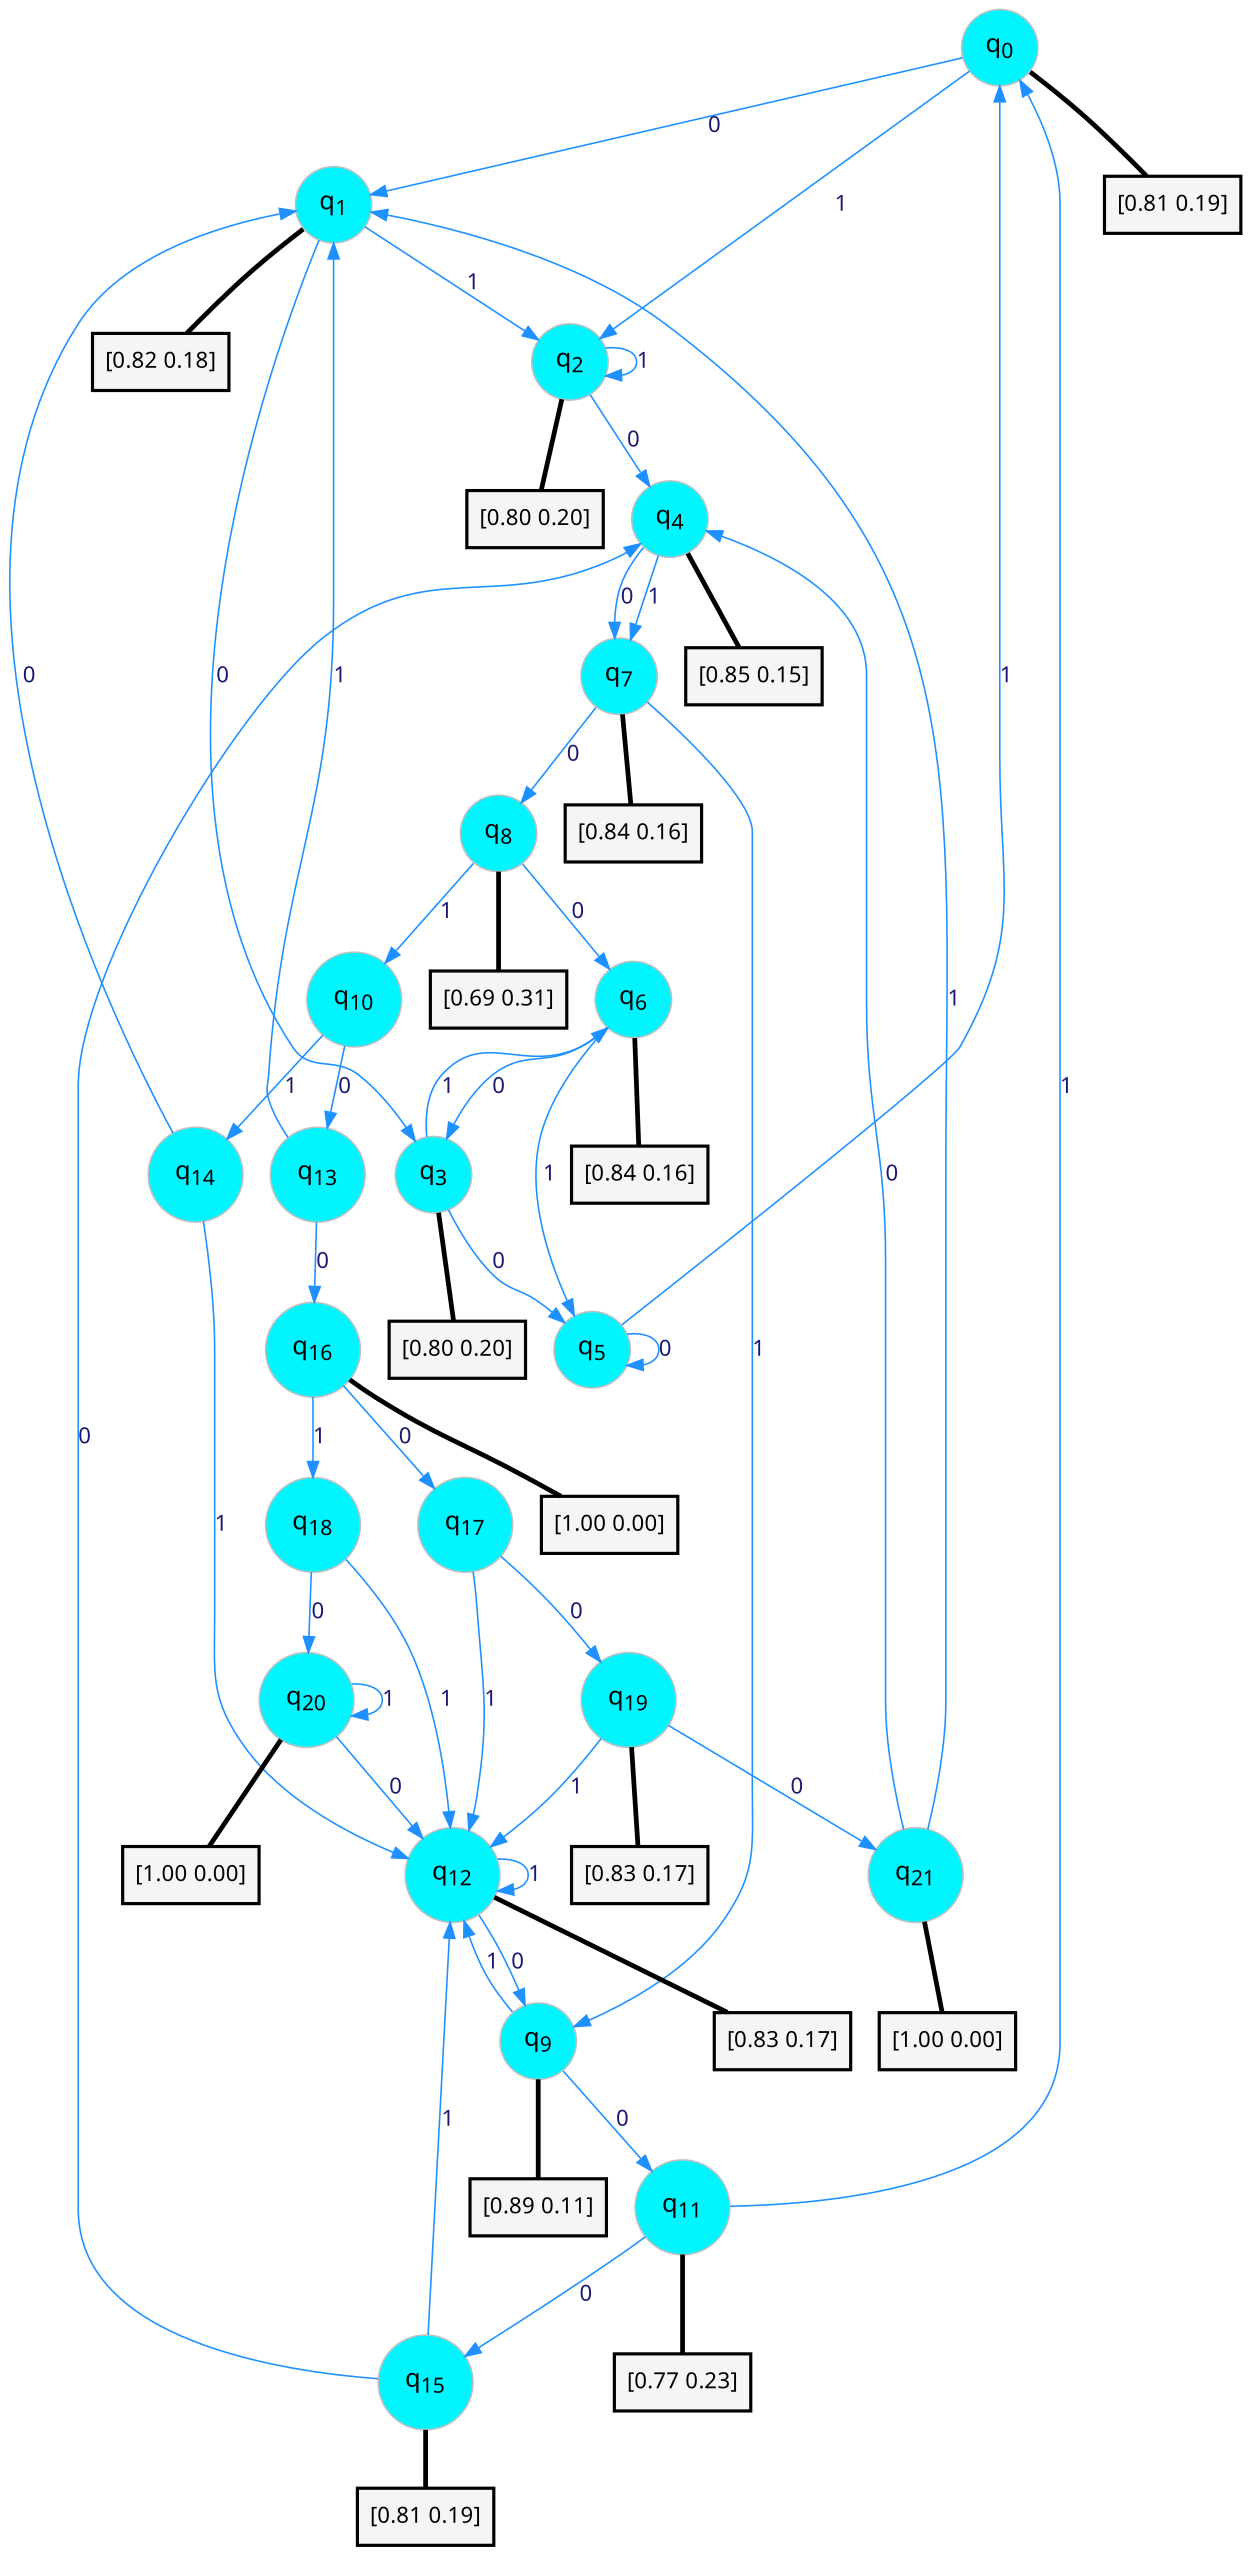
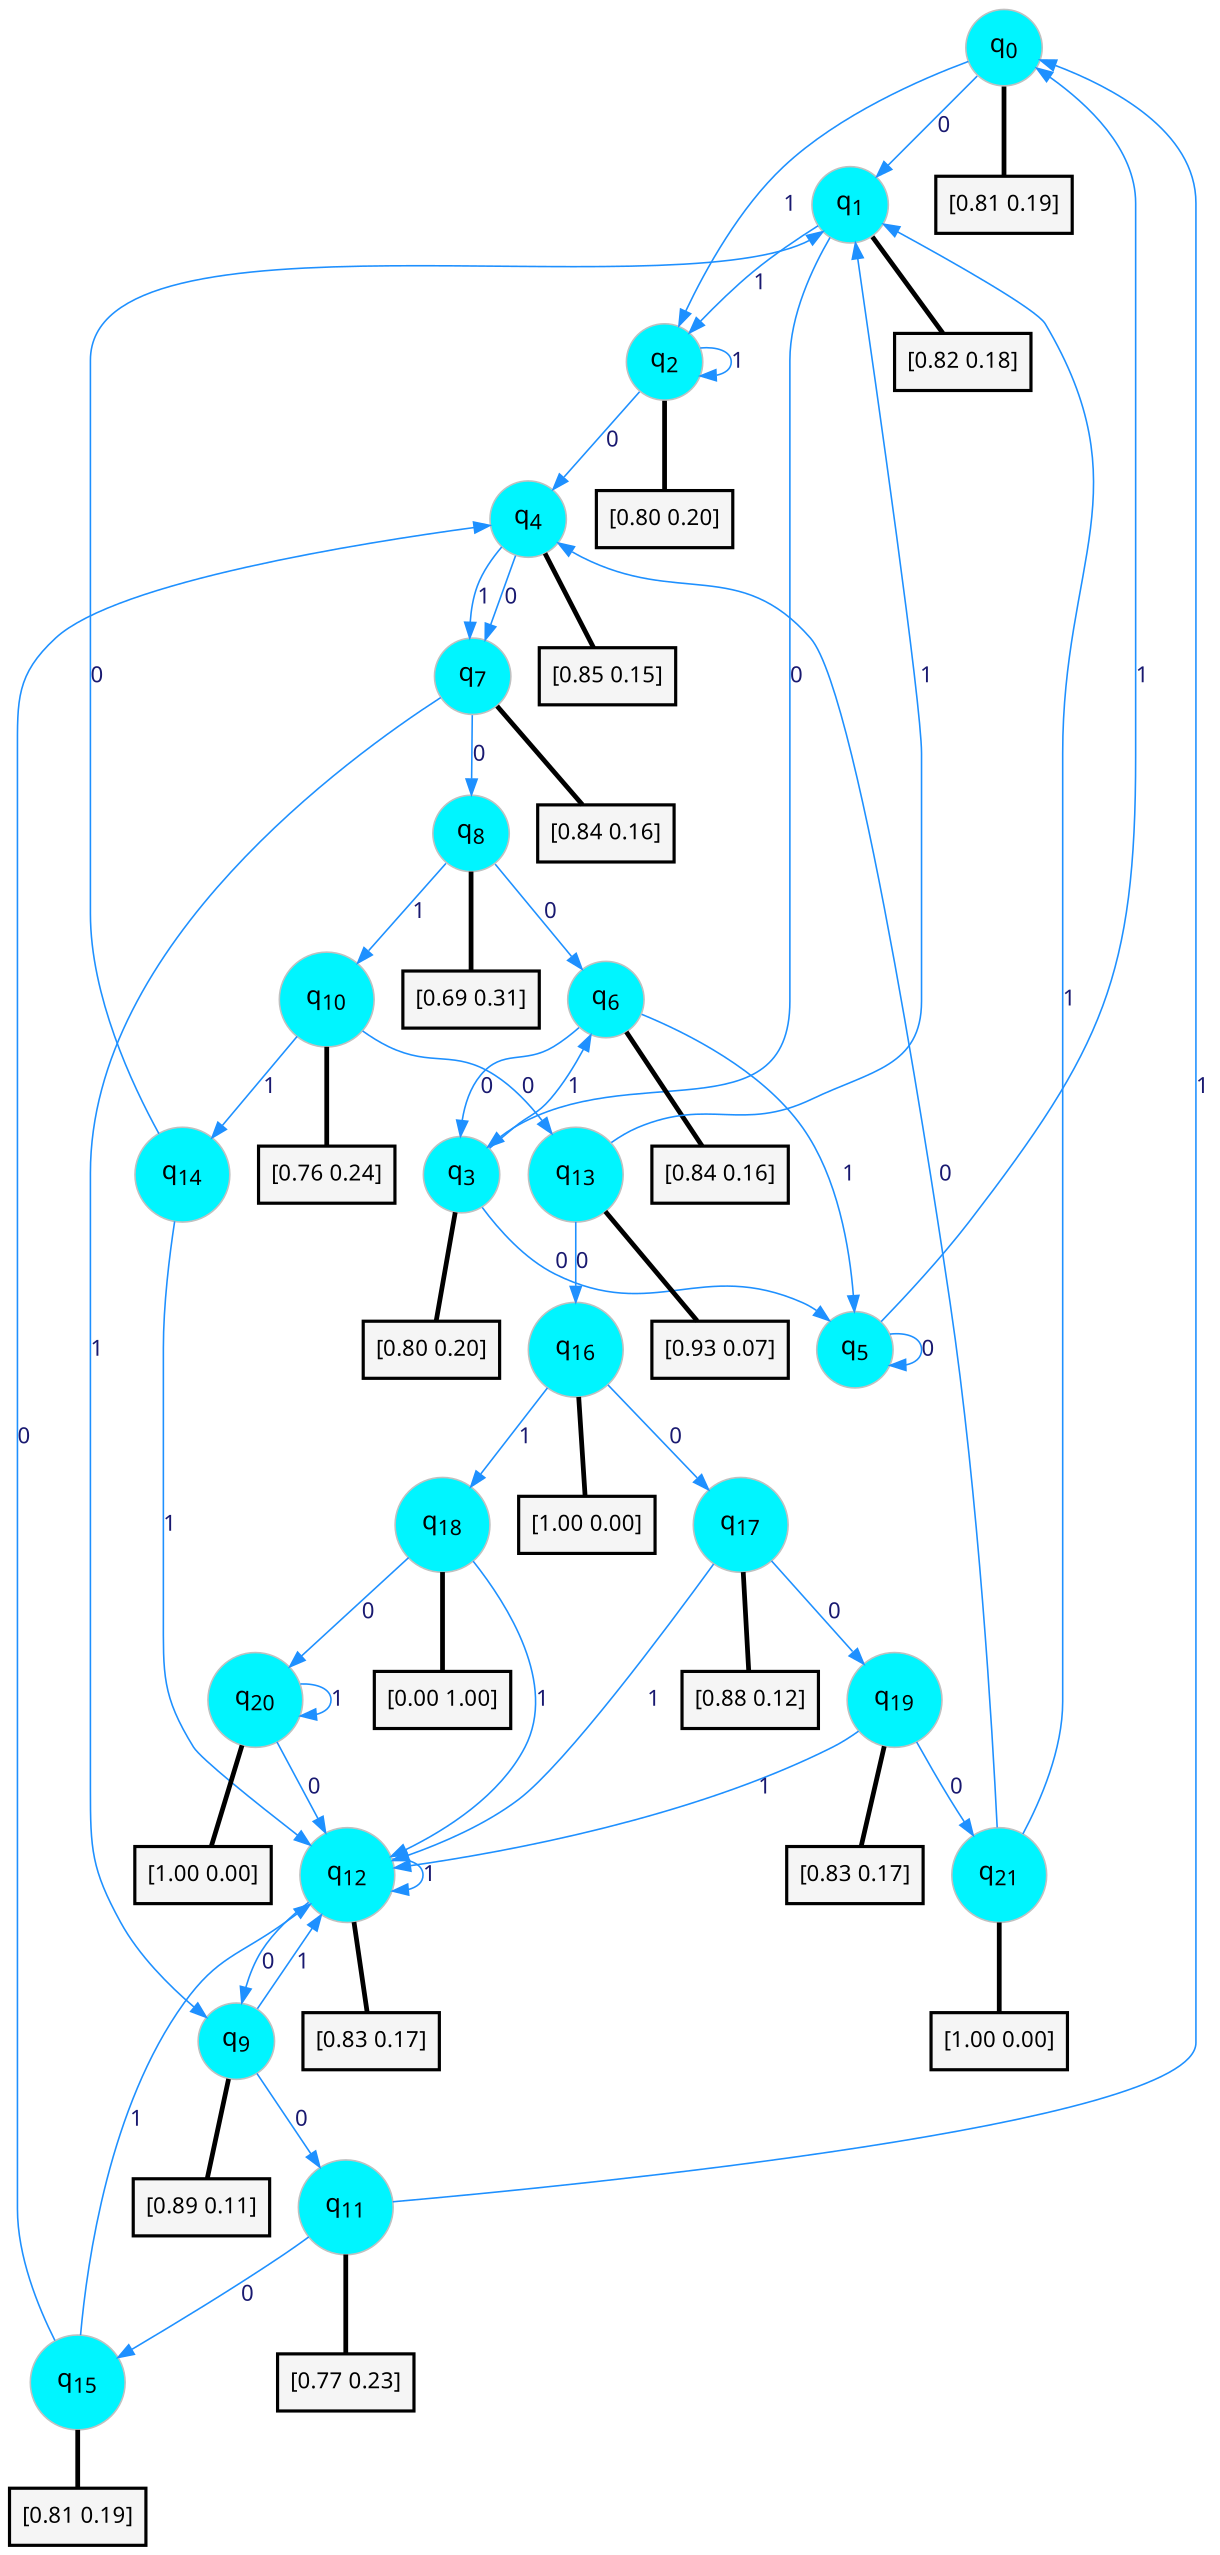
none -> (327, 1175)
none -> (720, 1350)
none -> (443, 1700)
none -> (750, 1700)
